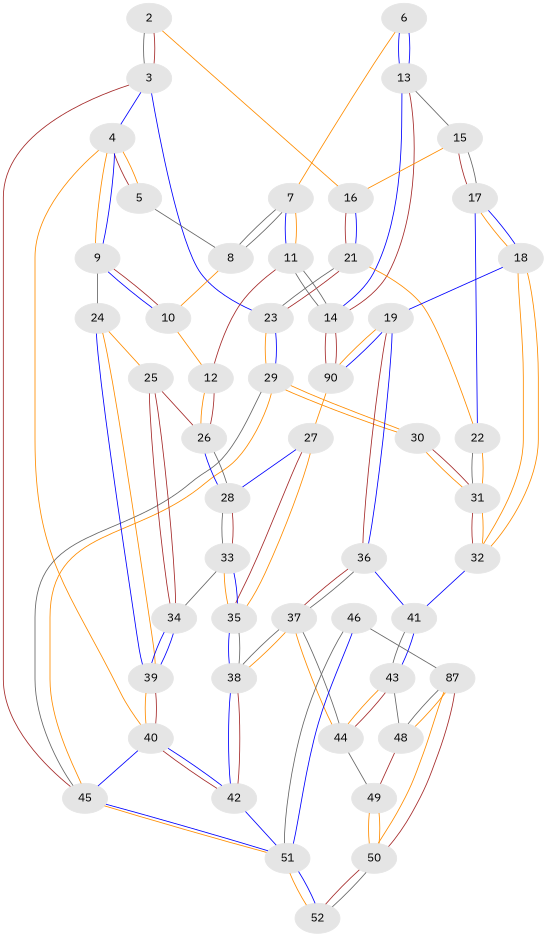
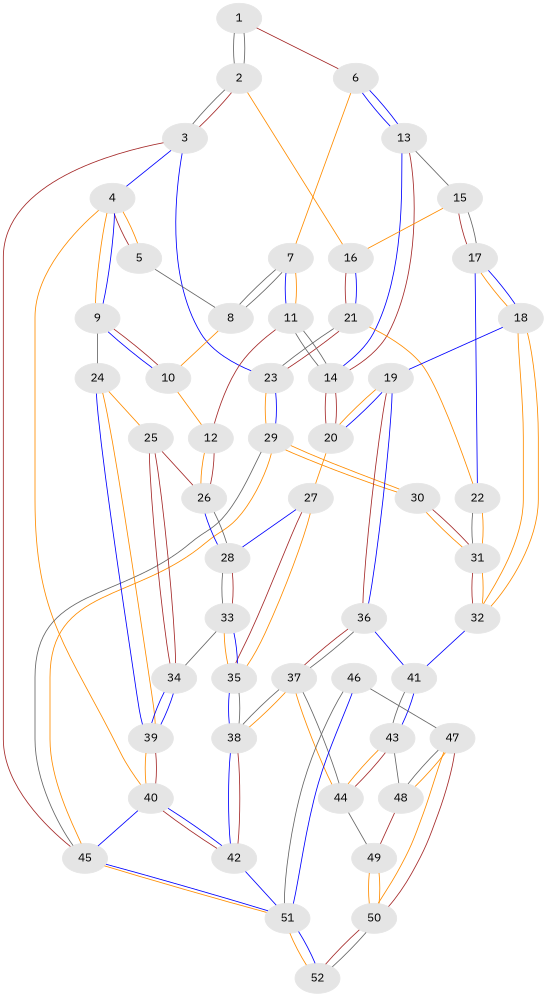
none -> (239, 18)
(331, 378) -> (331, 438)
(452, 678) -> (452, 738)
